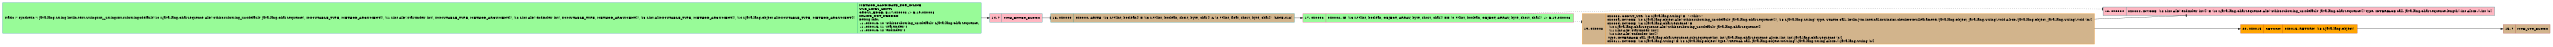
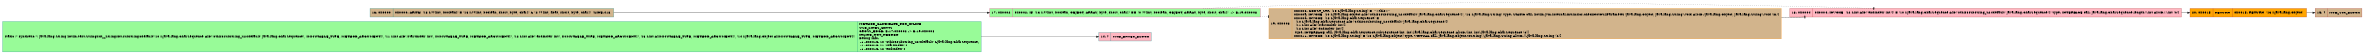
(2299, 11) -> (1986, 13)
(1046, 18) -> none
(2166, 29) -> (2184, 13)
